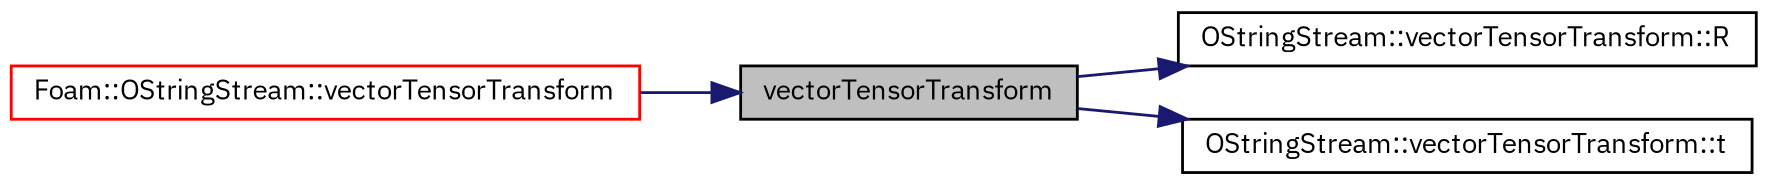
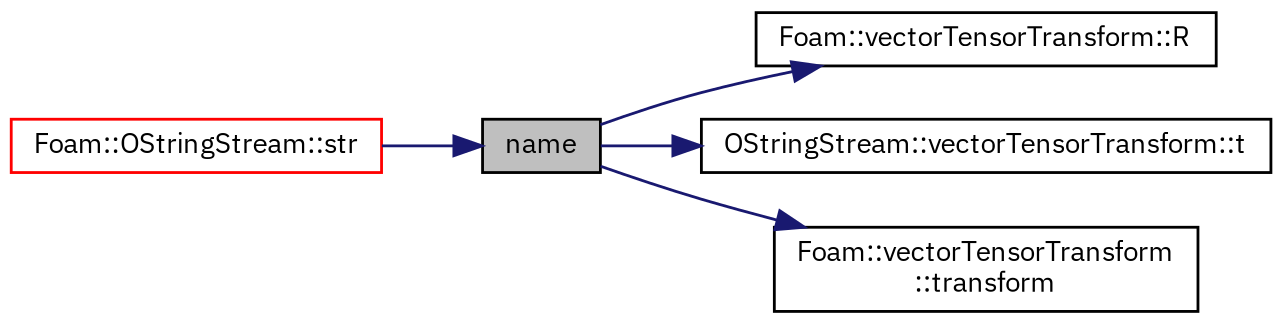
(1467, 39) -> (986, 39)
(325, 93) -> (196, 146)
(909, 93) -> (541, 146)
none -> (986, 269)
